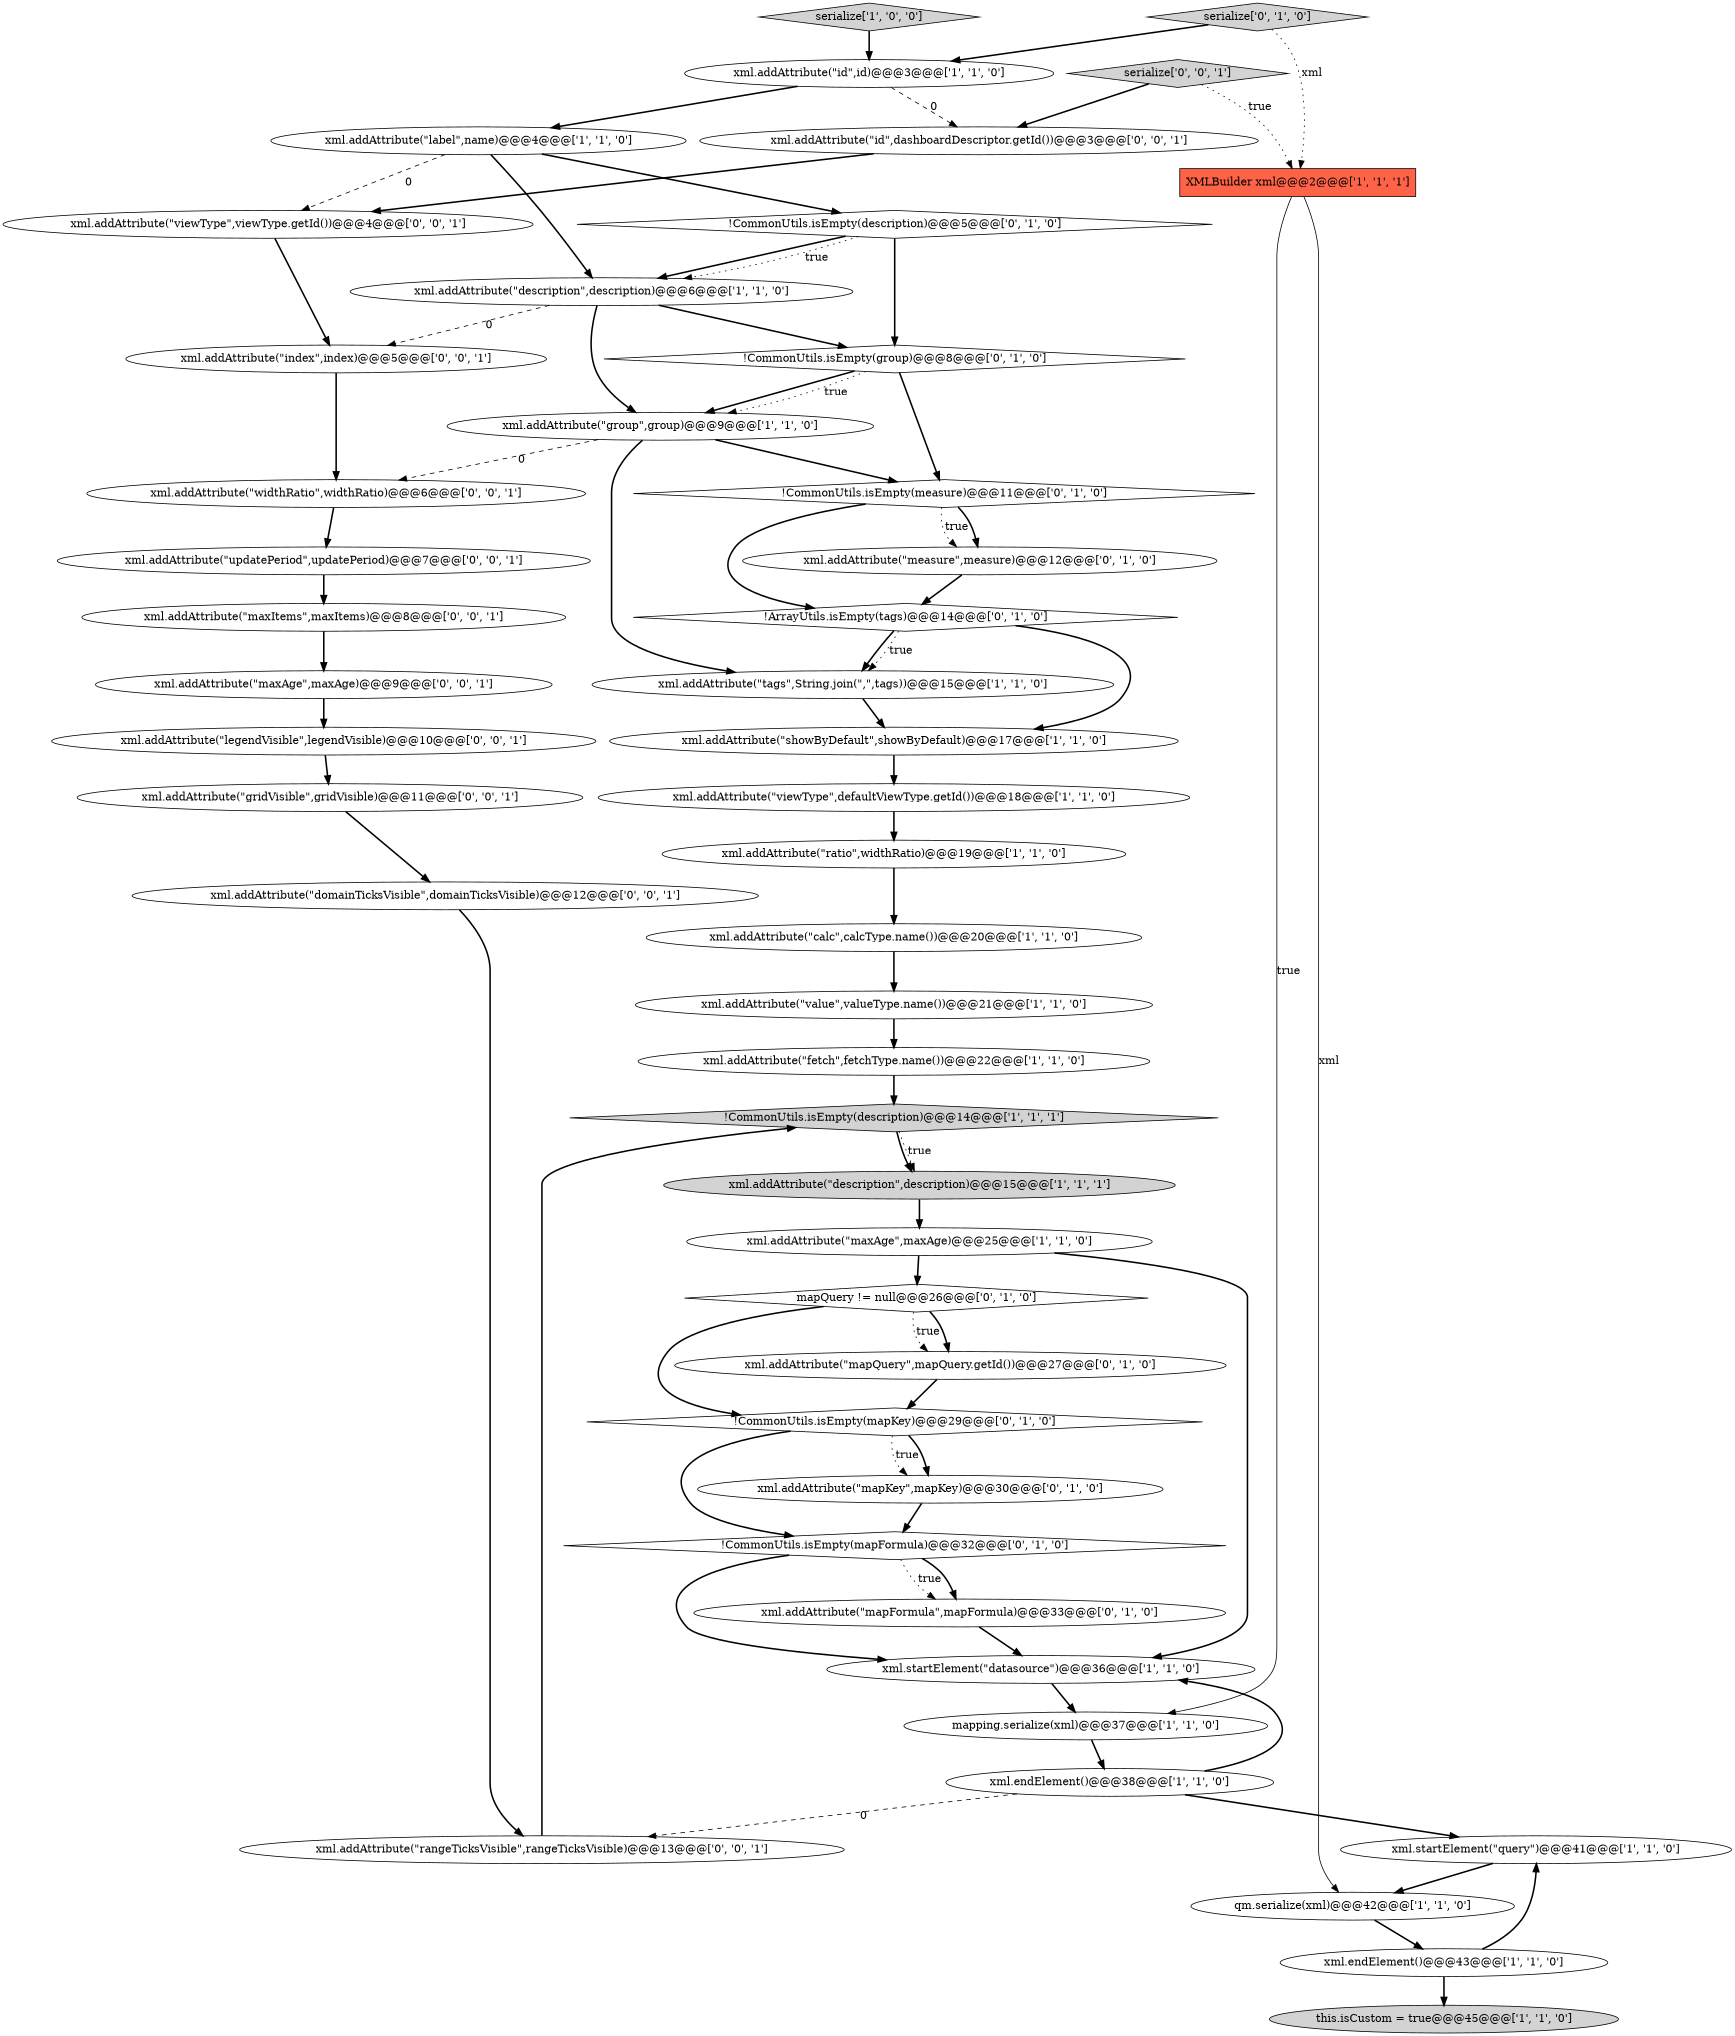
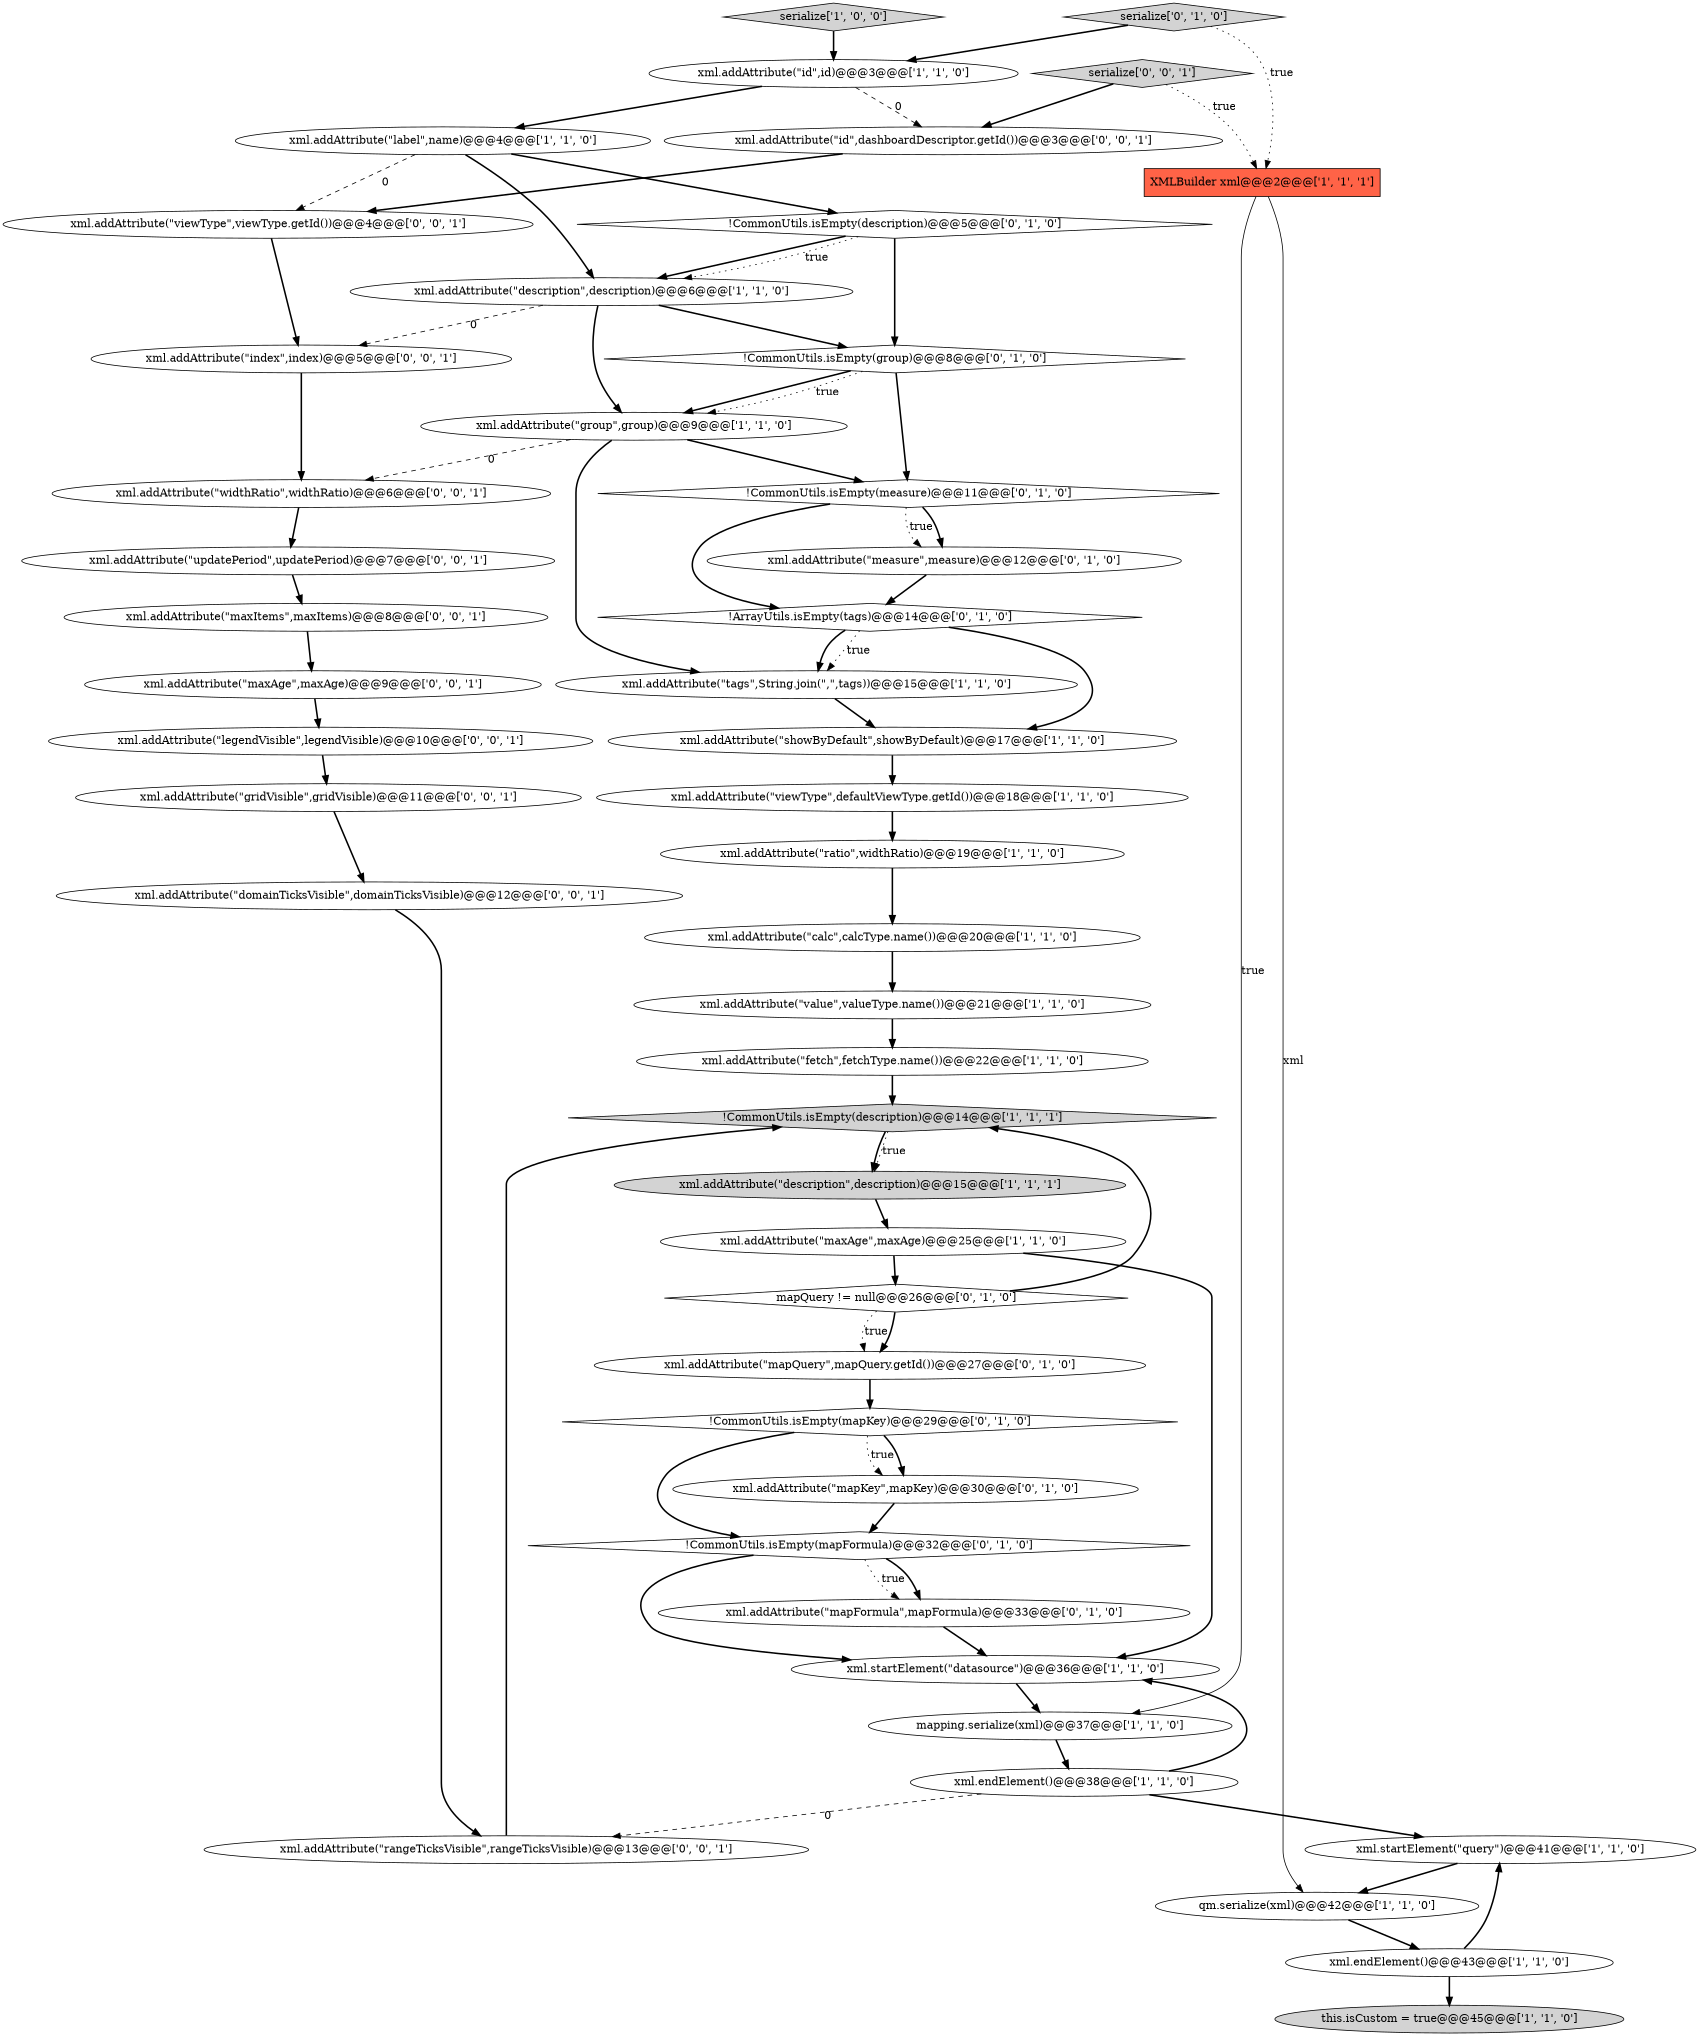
(1312, 73) -> (1282, 73)
(688, 1337) -> (1150, 1207)
